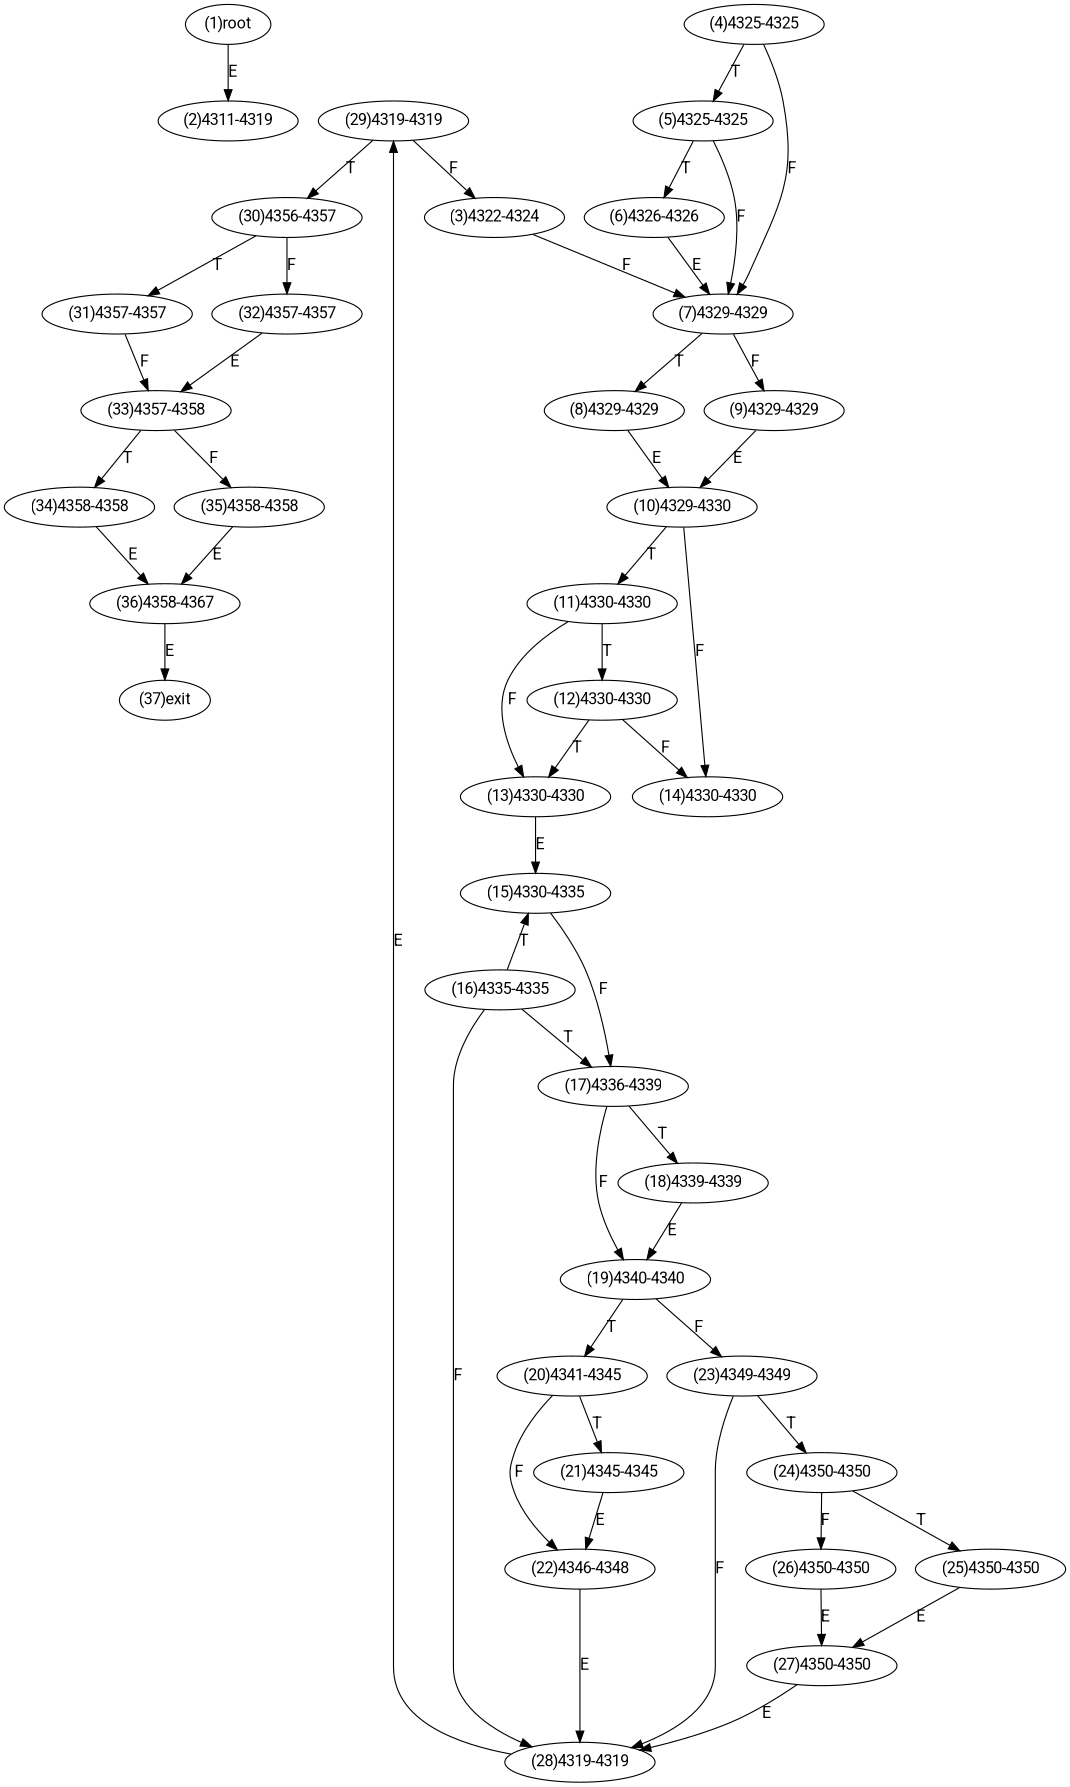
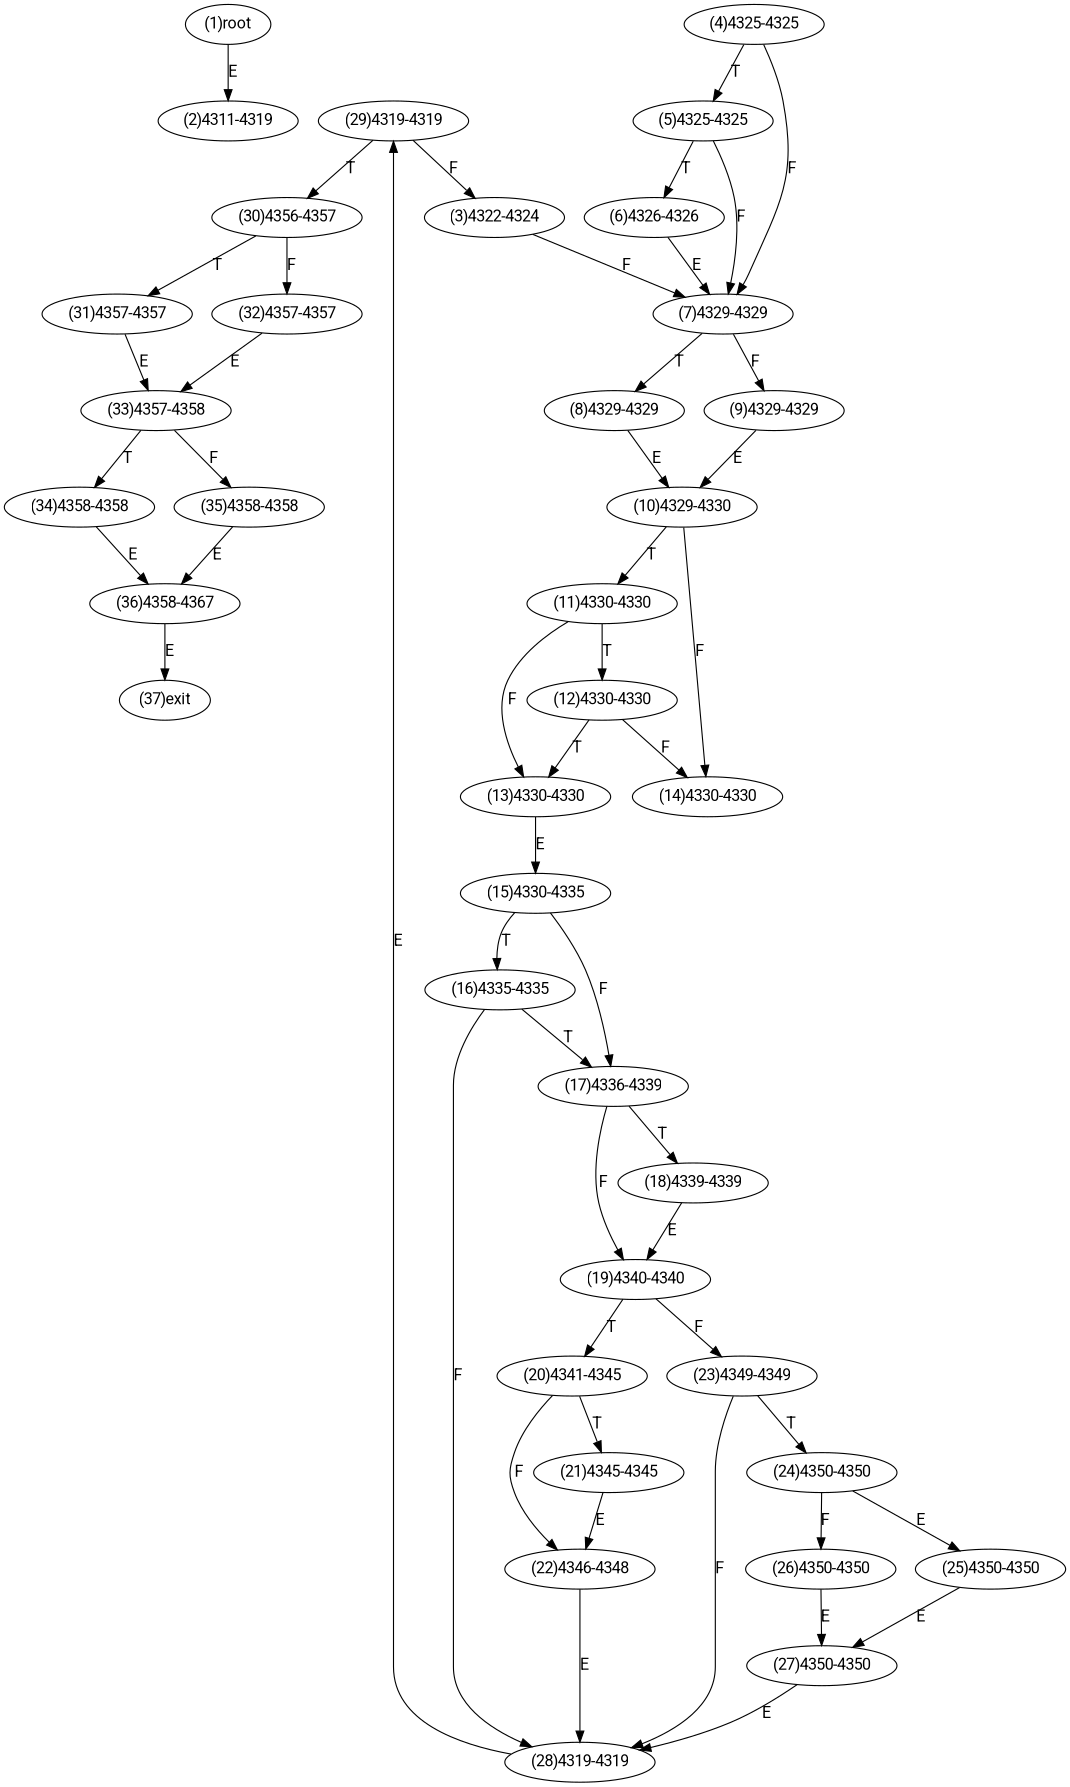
(144, 362) -> (144, 362)
(516, 947) -> (501, 934)
(921, 1521) -> (921, 1521)
